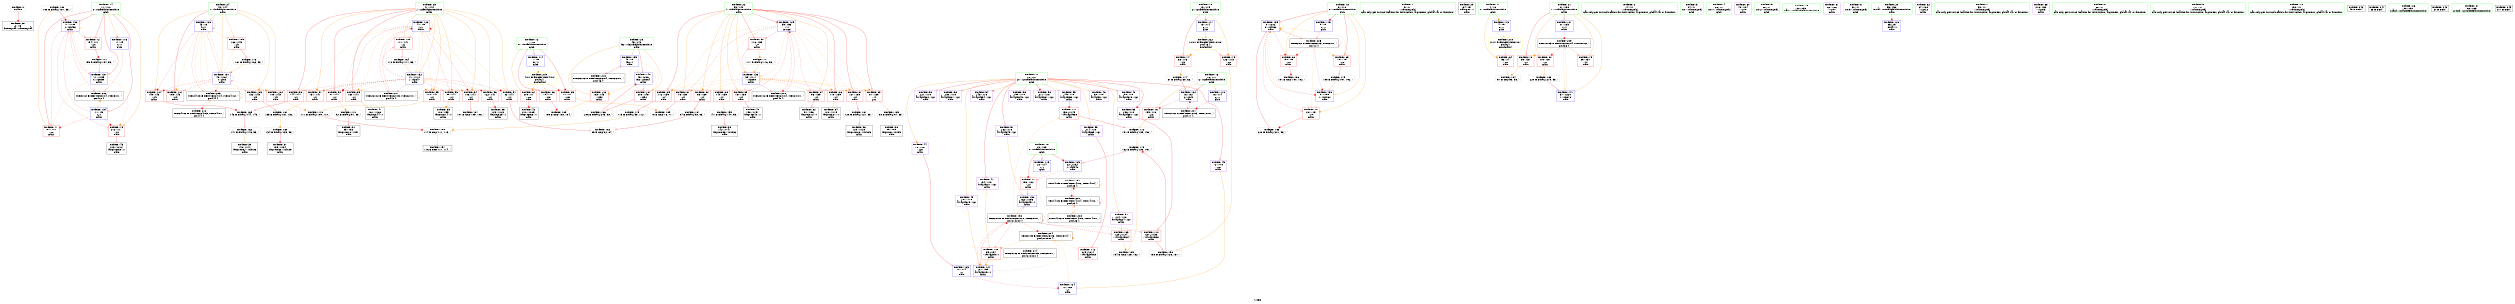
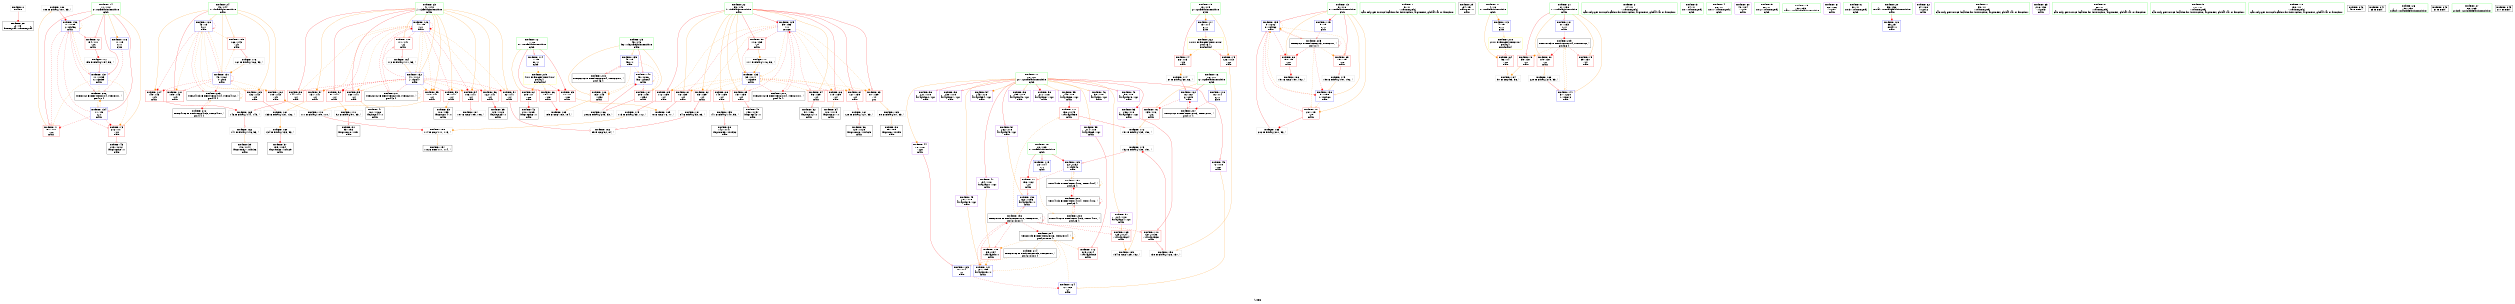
(294, 106) -> (299, 106)
